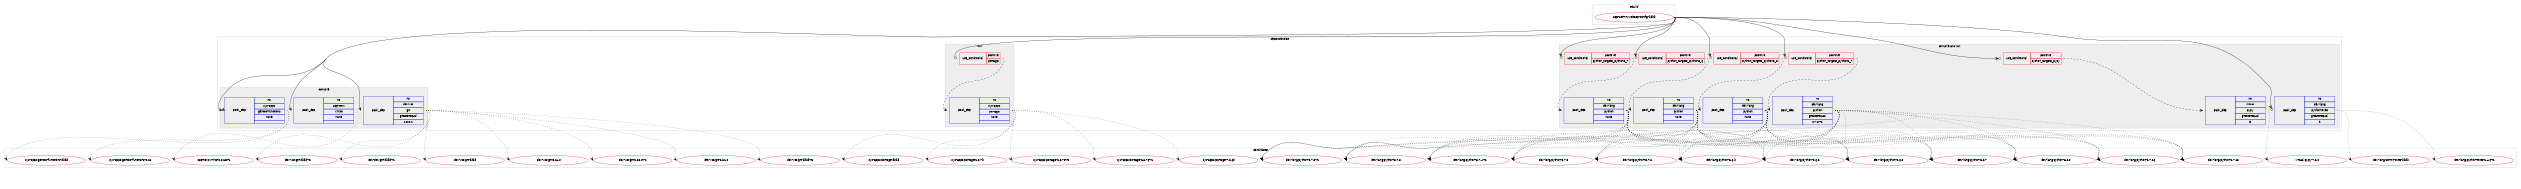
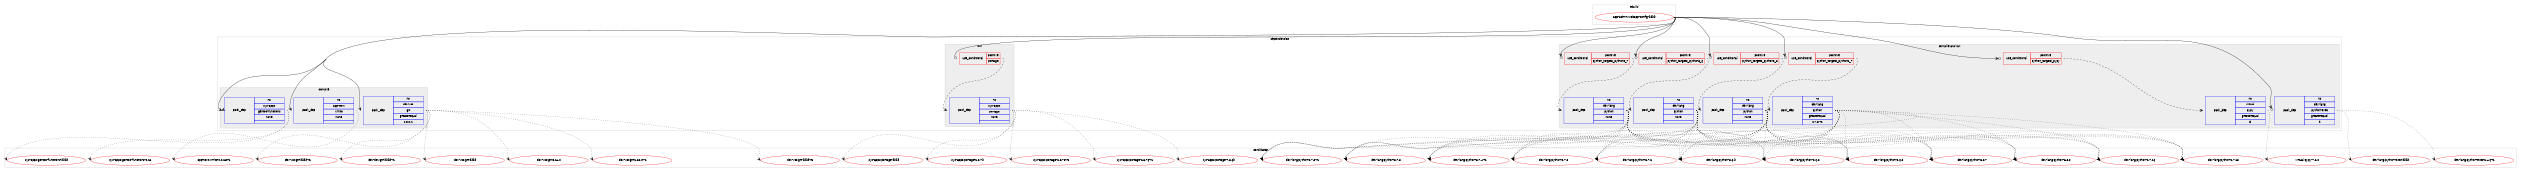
(716, 160) -> none
(2391, 160) -> (2391, 160)
